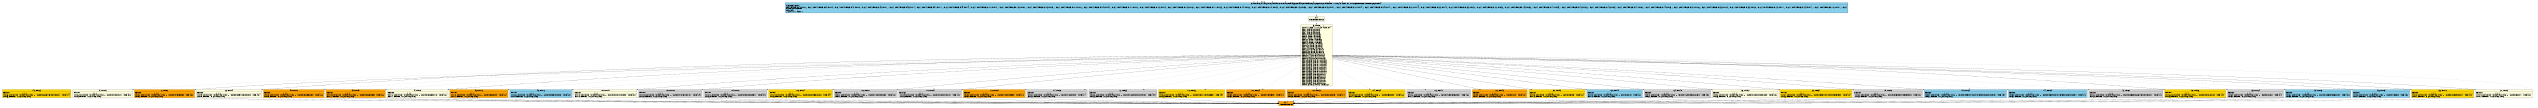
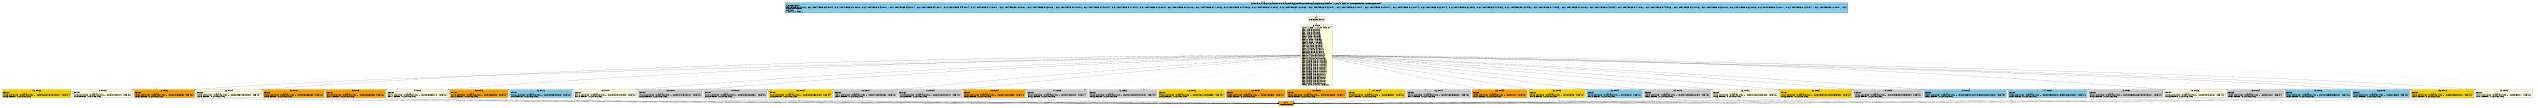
(2195, 94) -> (2195, 94)
